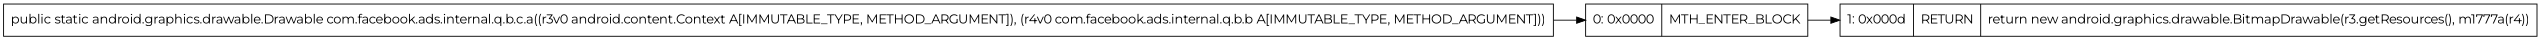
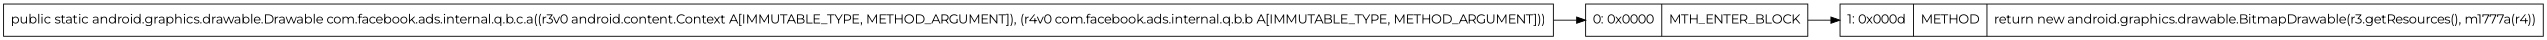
(1947, 20) -> (1950, 20)
